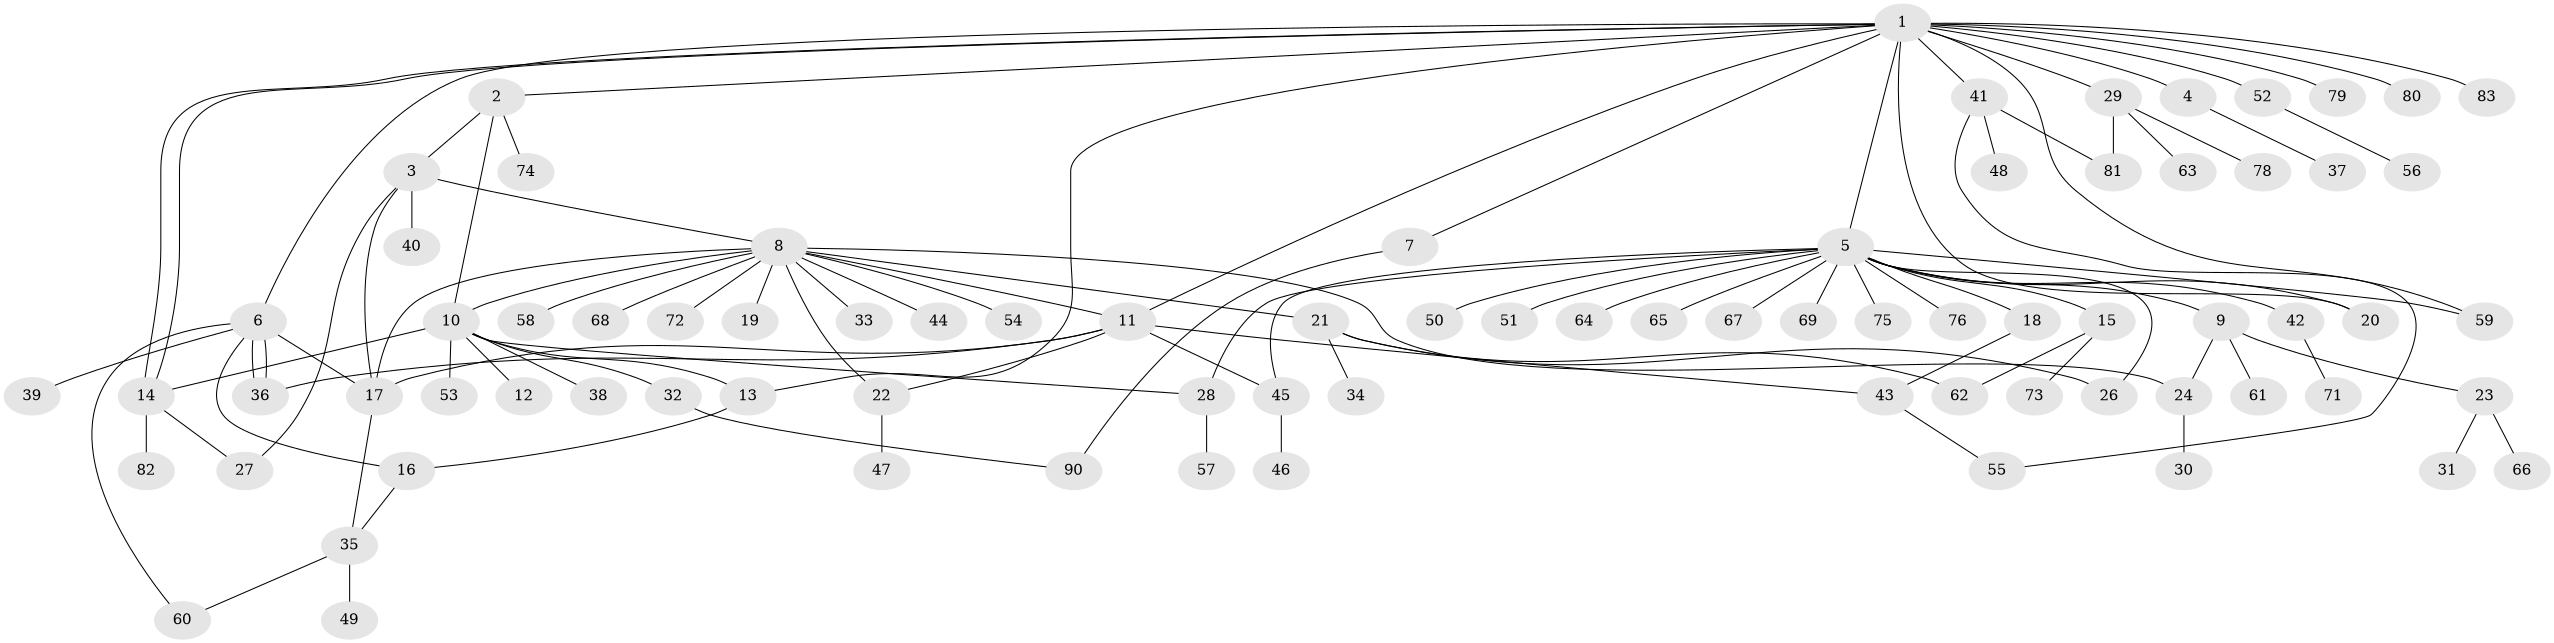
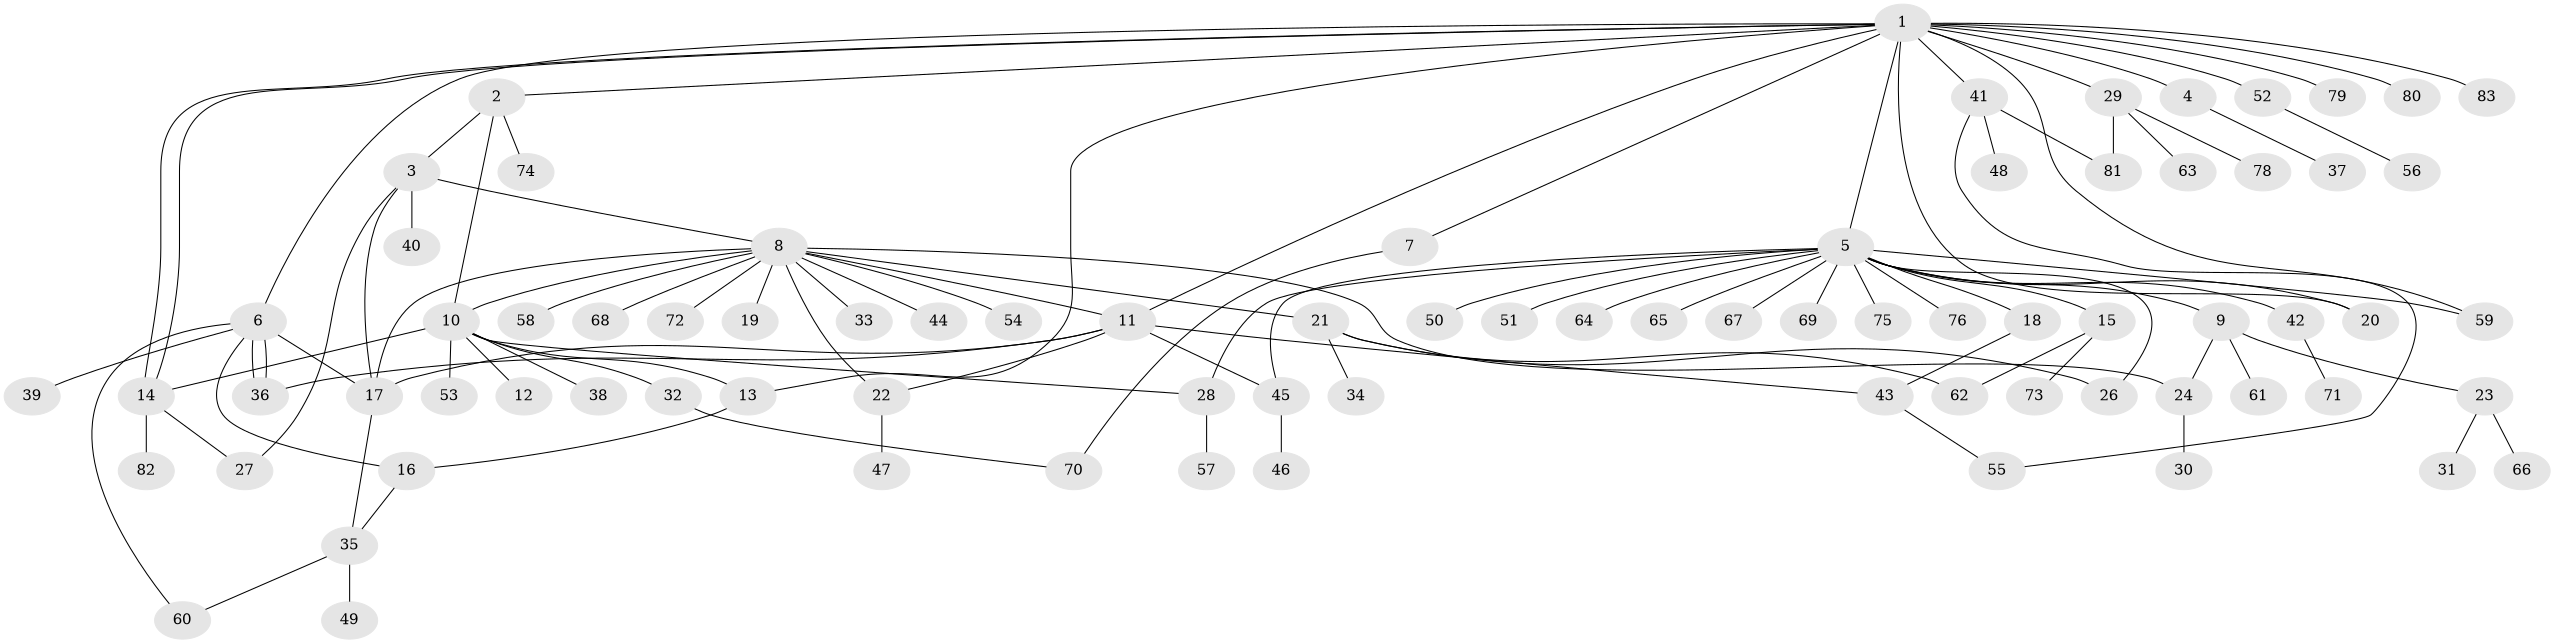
(1074, 471) -> (1074, 471)
